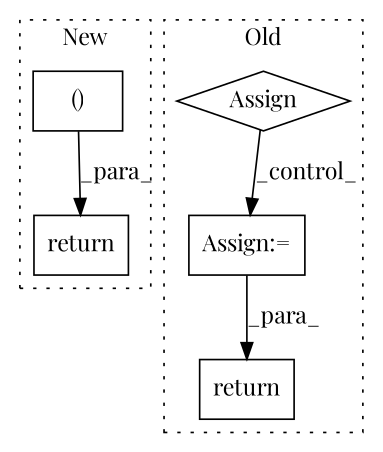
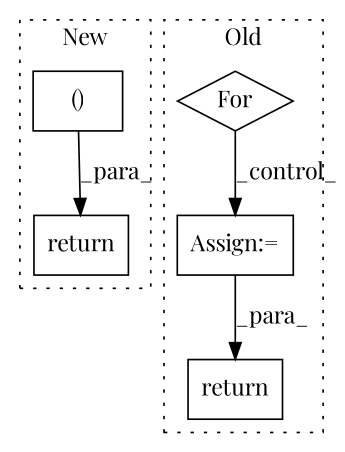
(263, 101) -> (235, 101)
